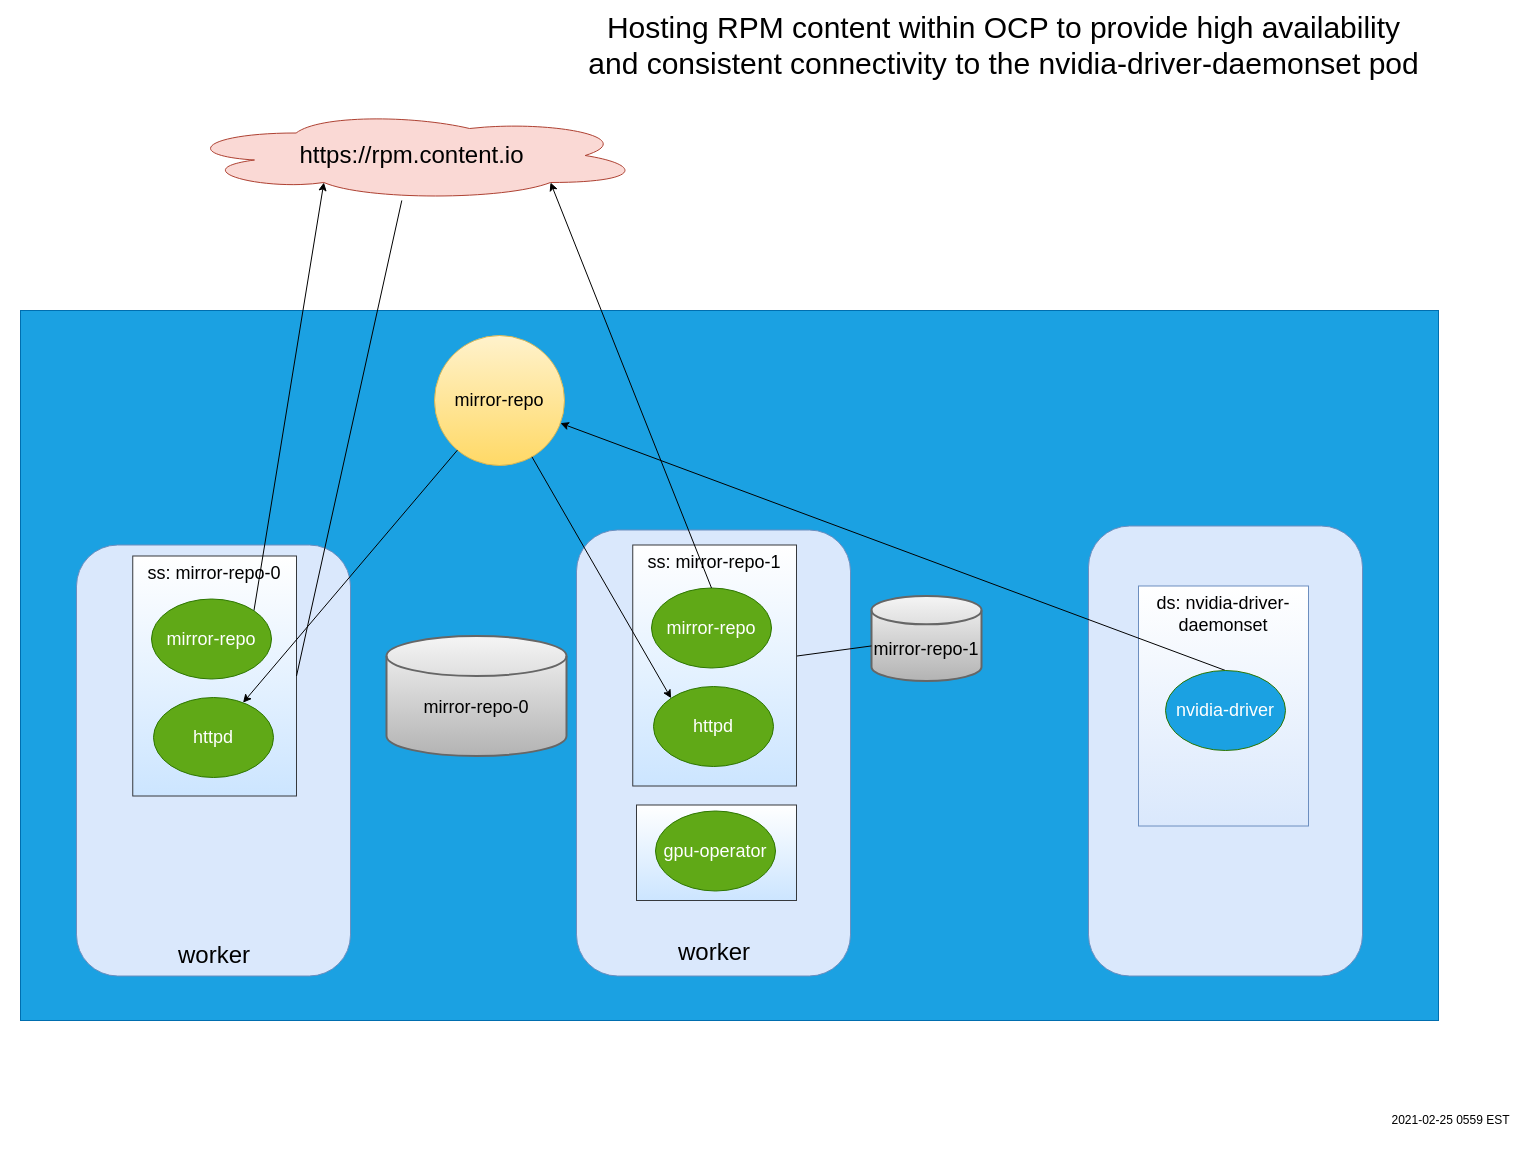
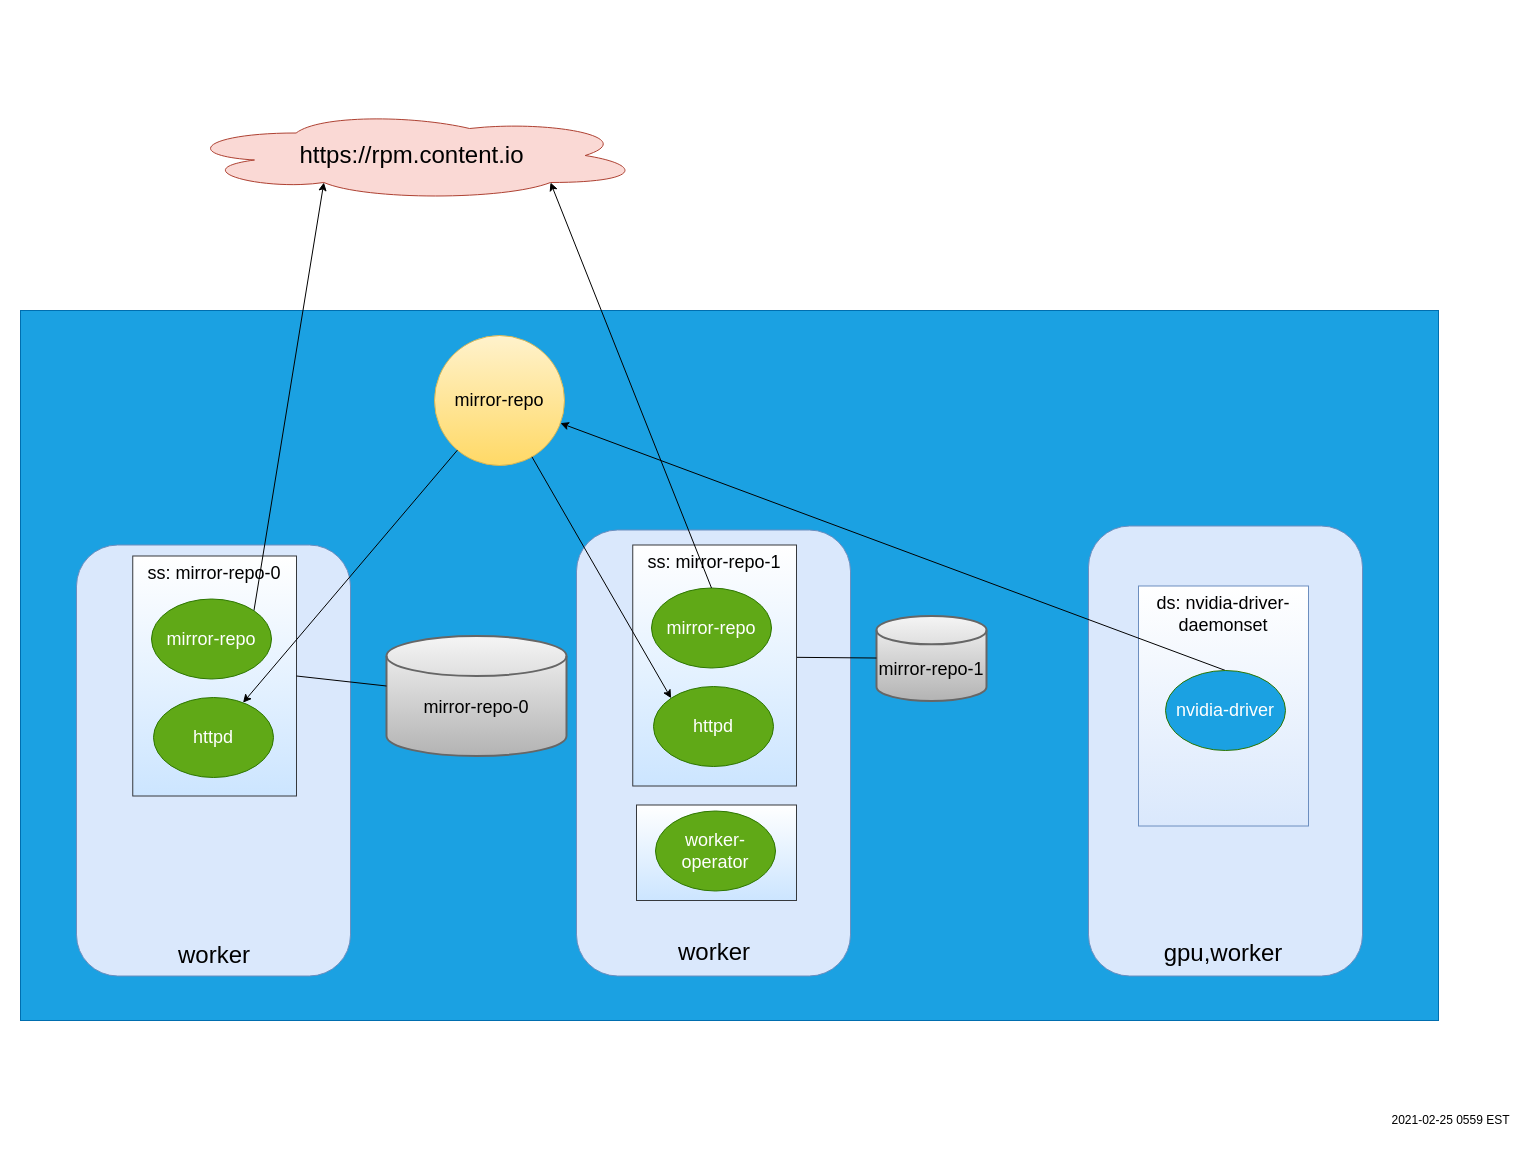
(1004, 46) -> none
(355, 411) -> (342, 681)
(927, 639) -> (932, 659)
(716, 852) -> (716, 852)
none -> (1224, 954)
